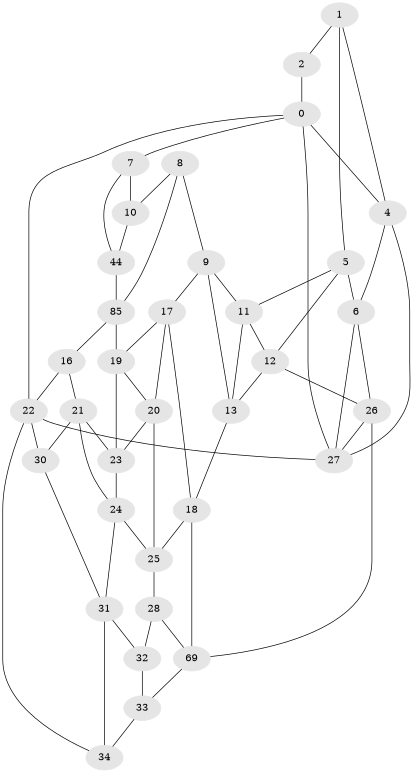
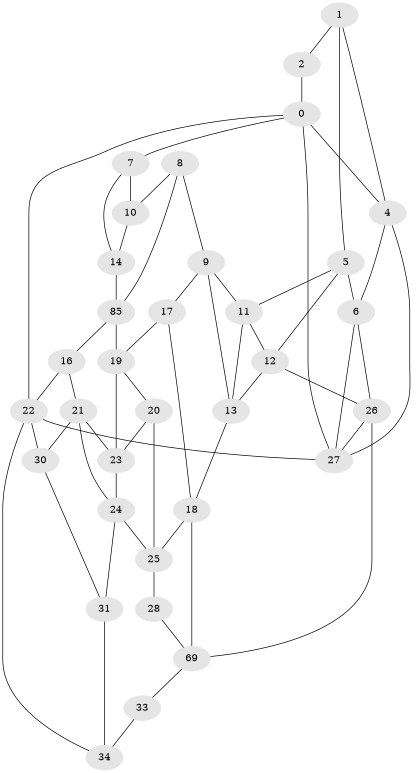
(116, 263) -> (116, 263)
(161, 362) -> none
(142, 659) -> none
